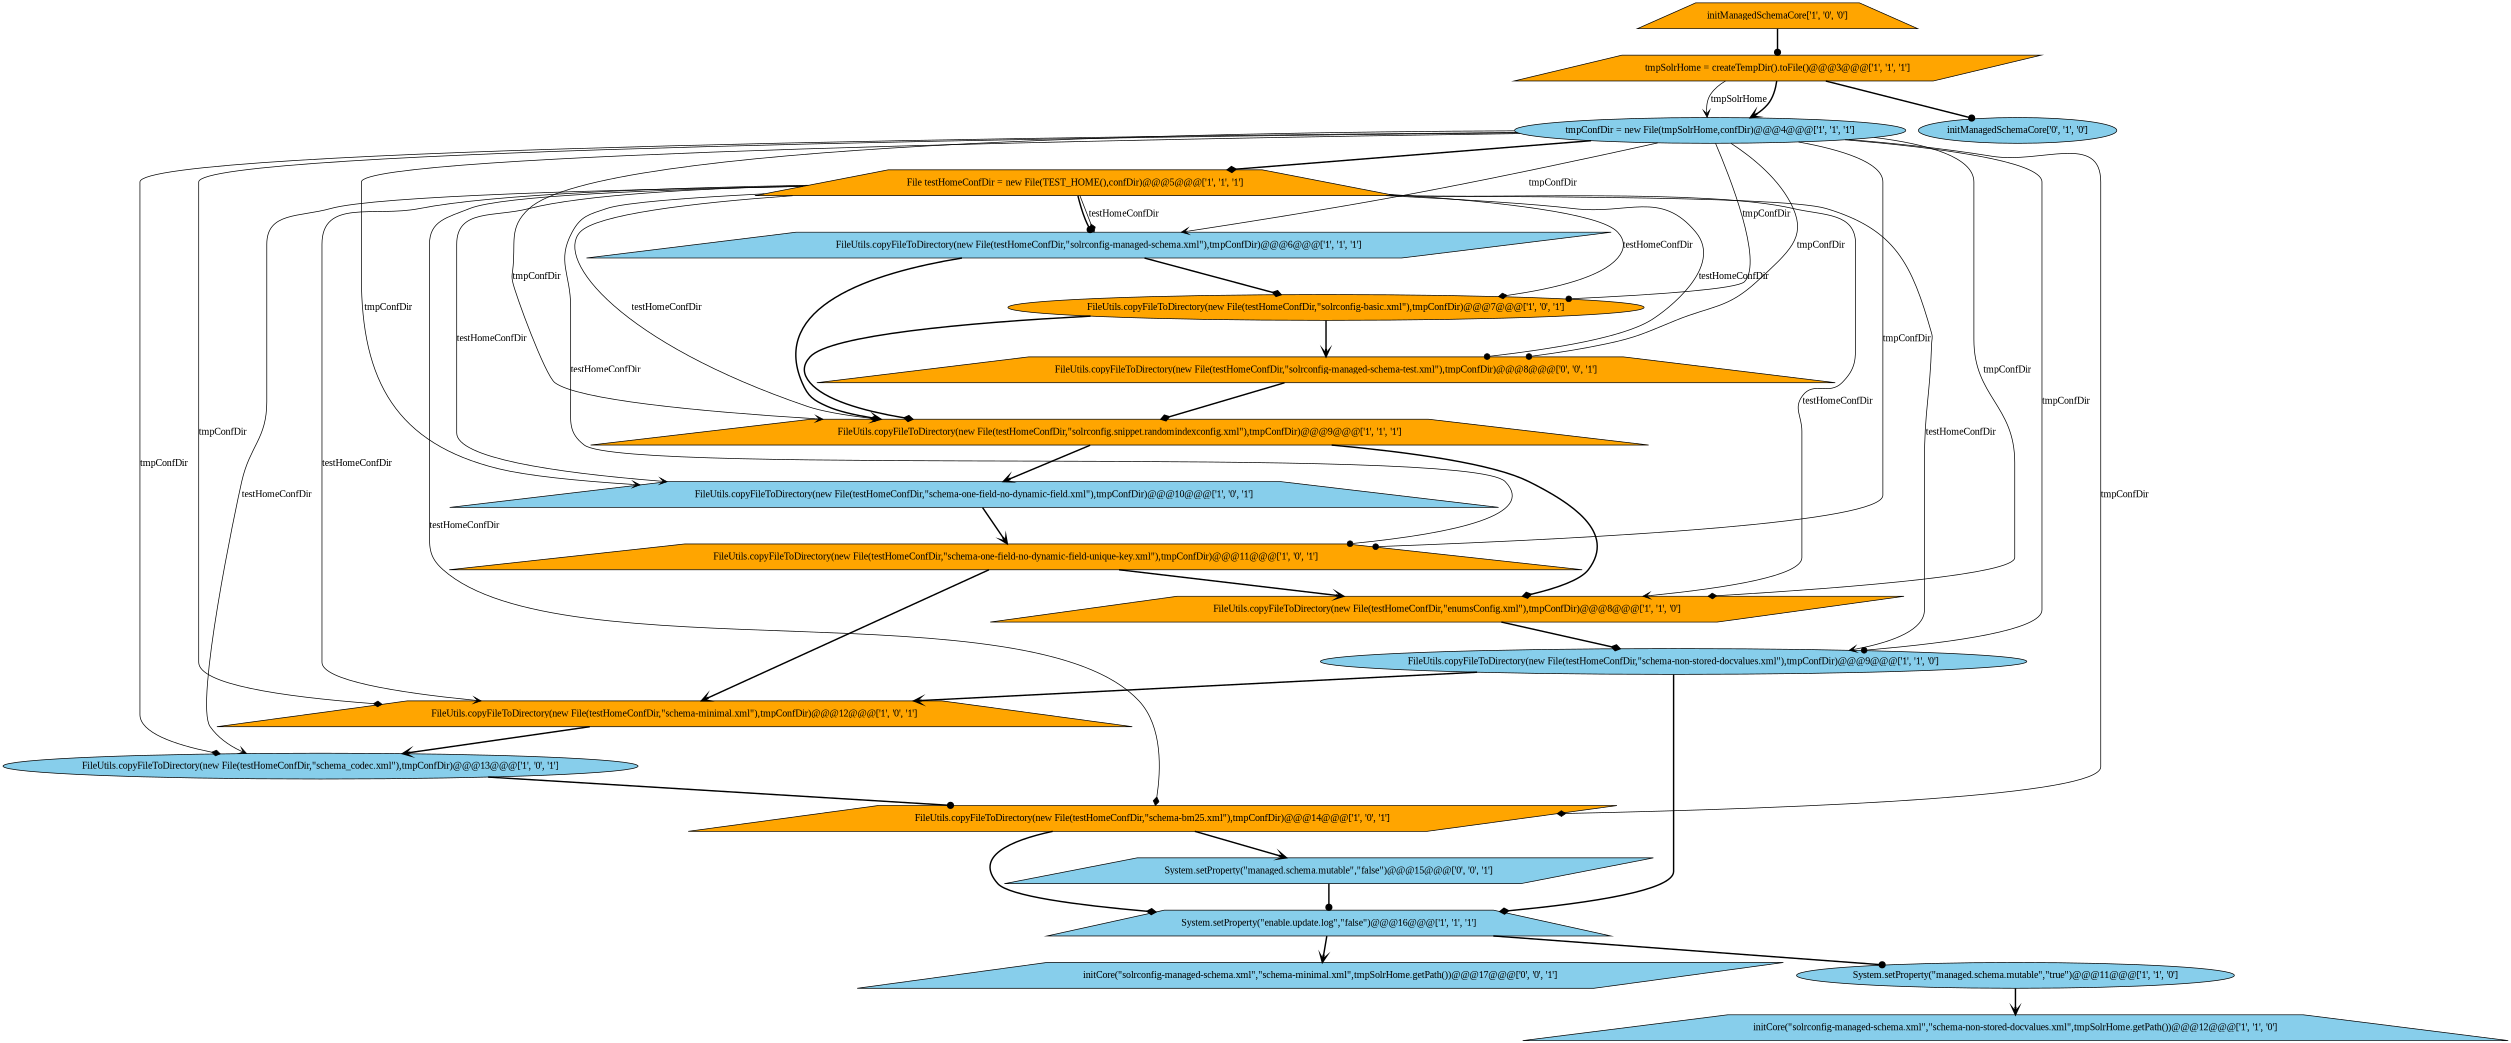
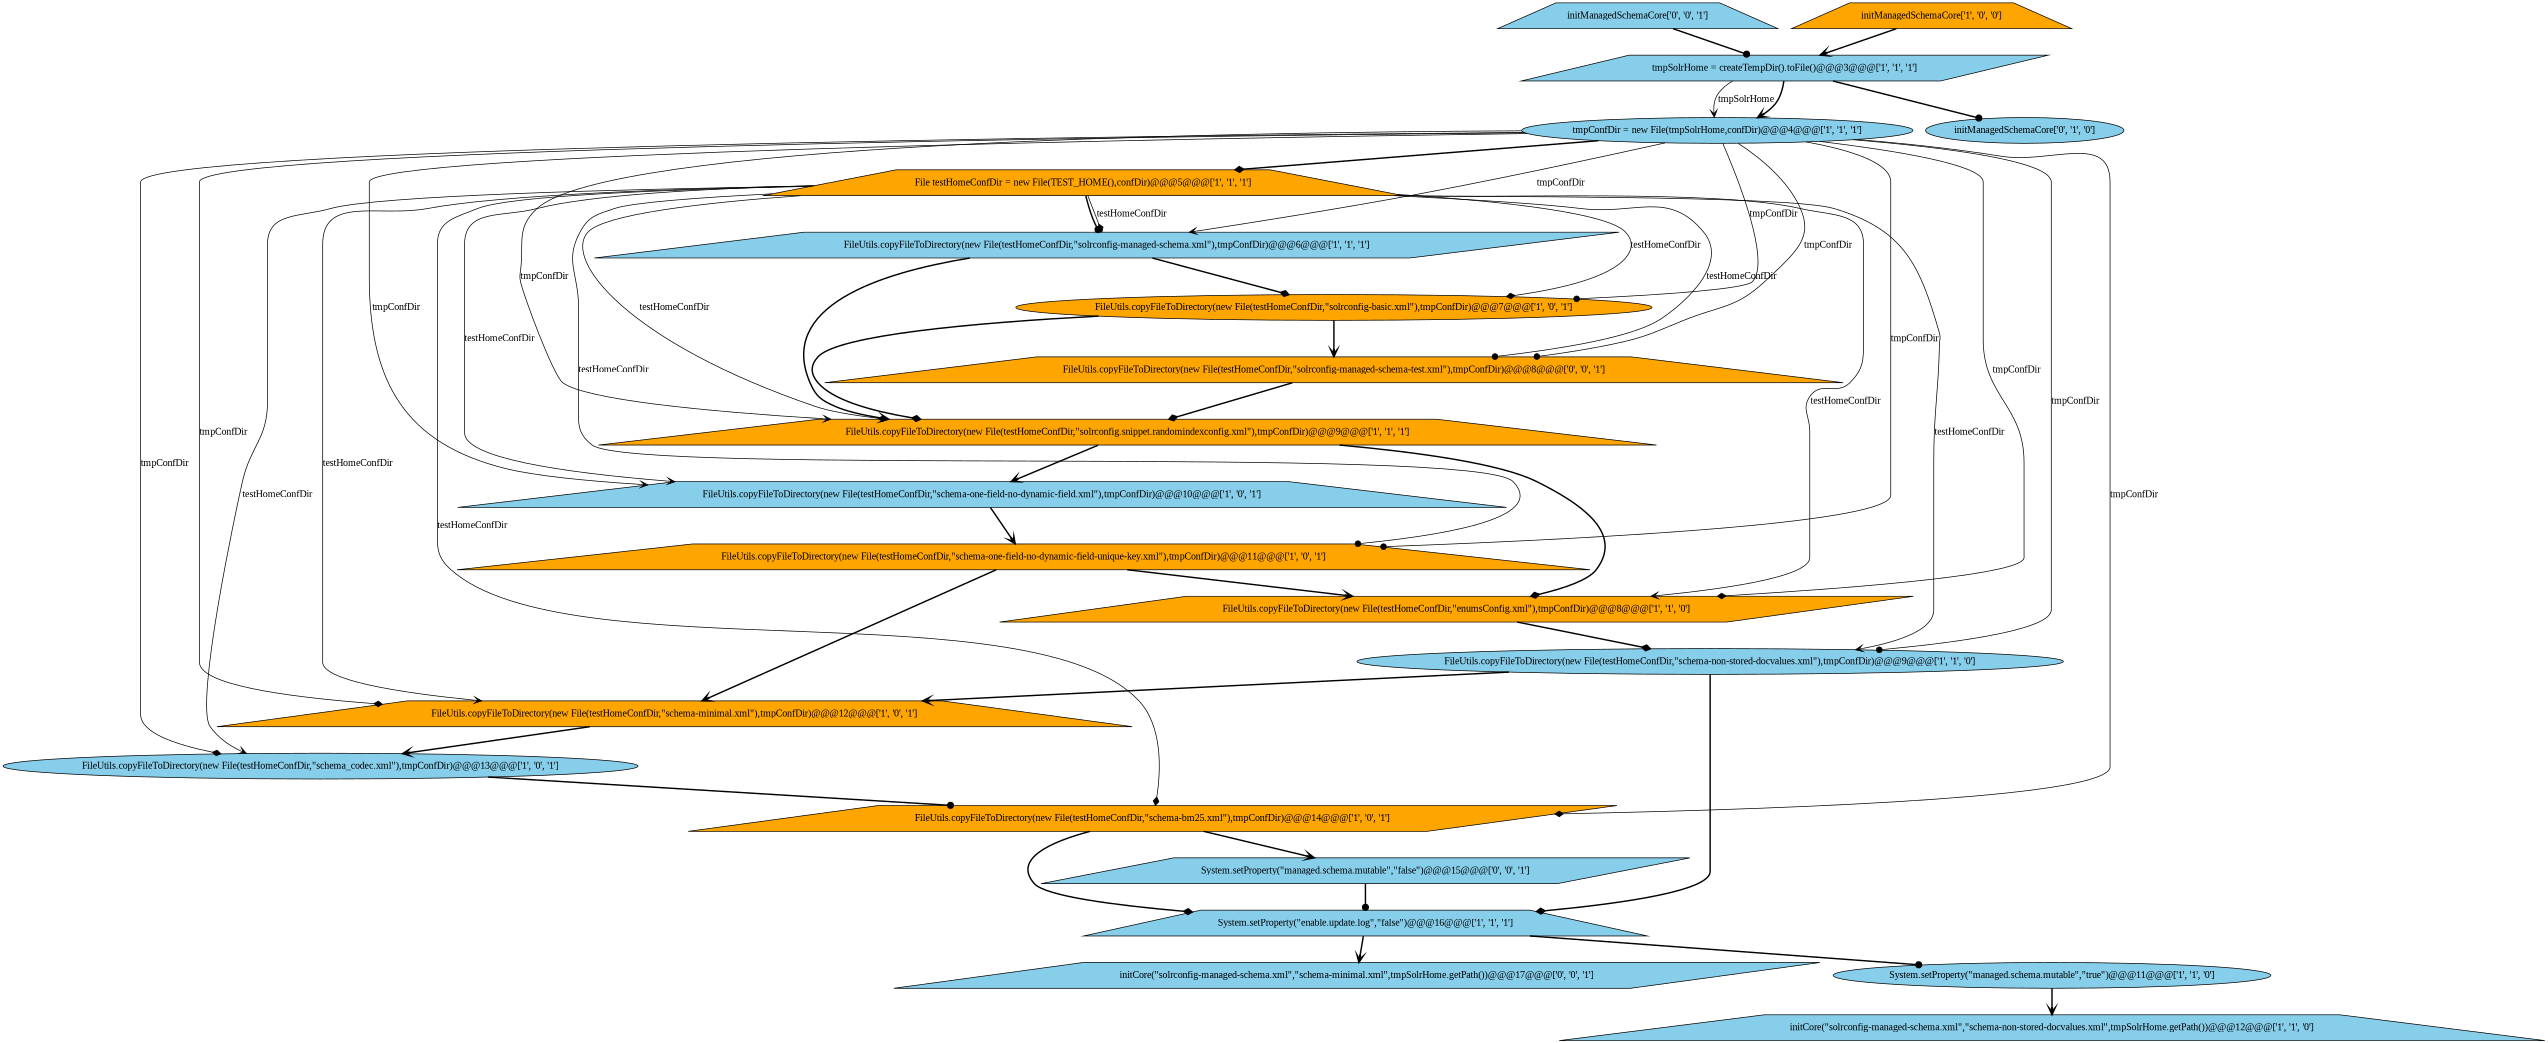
none -> (1638, 16)
(1778, 39) -> (1862, 41)
(1778, 68) -> (1785, 68)
